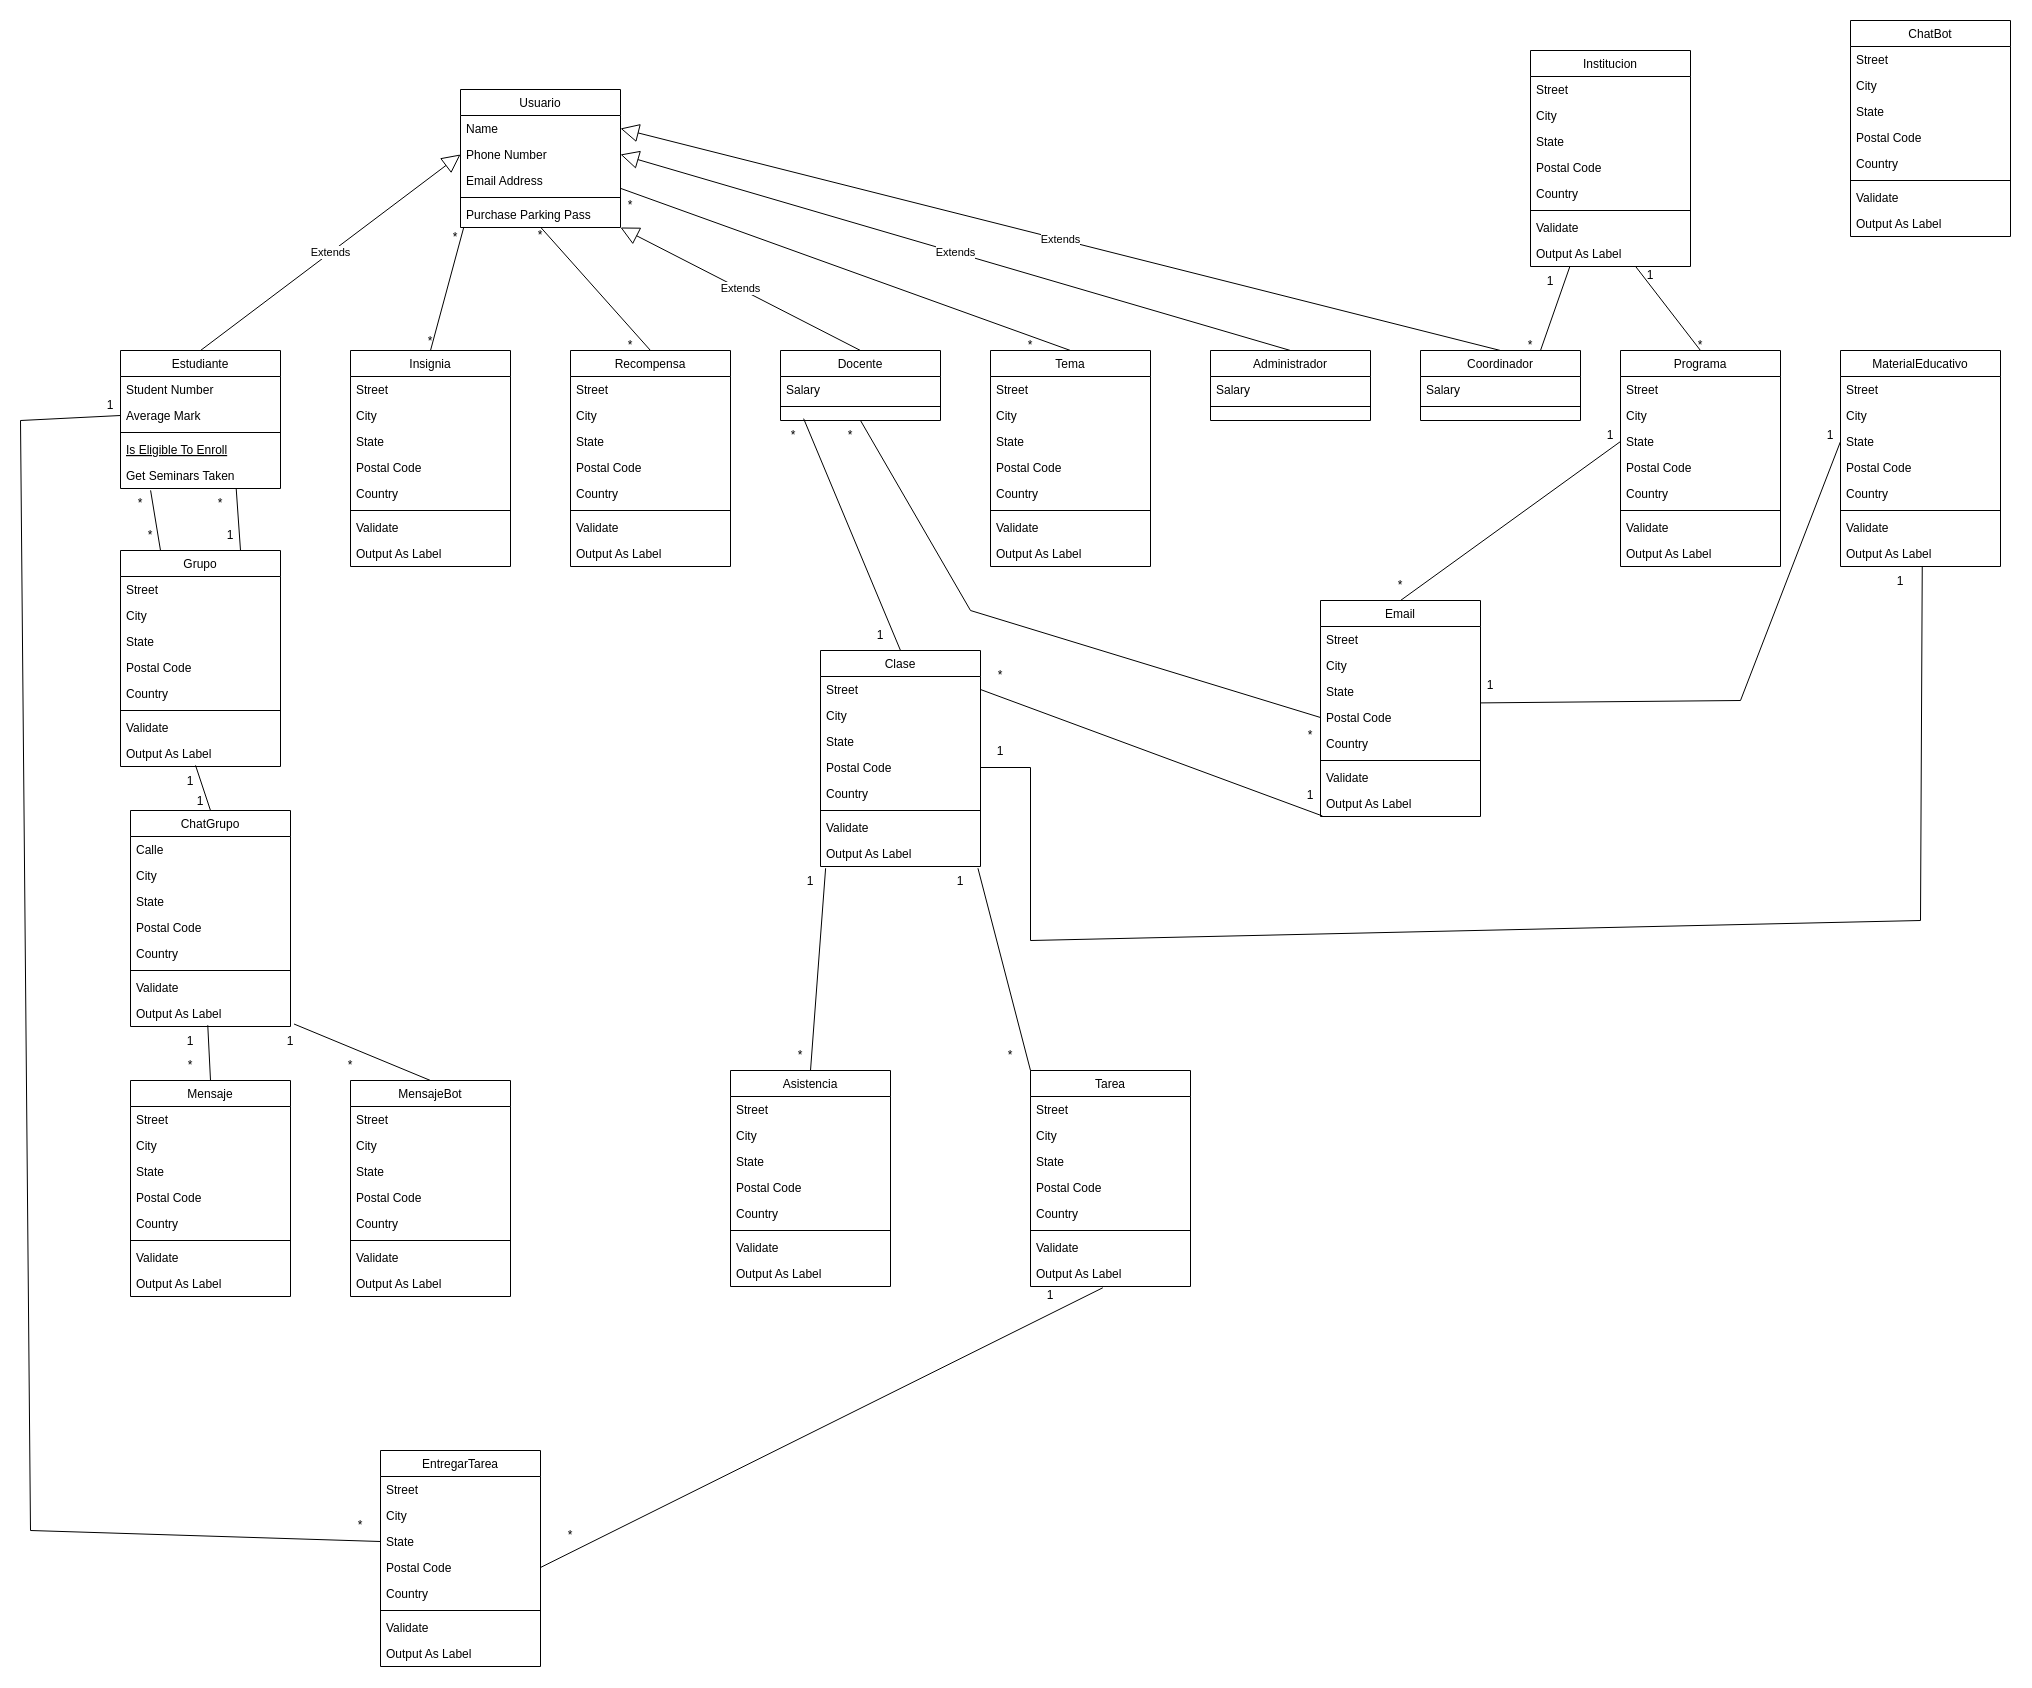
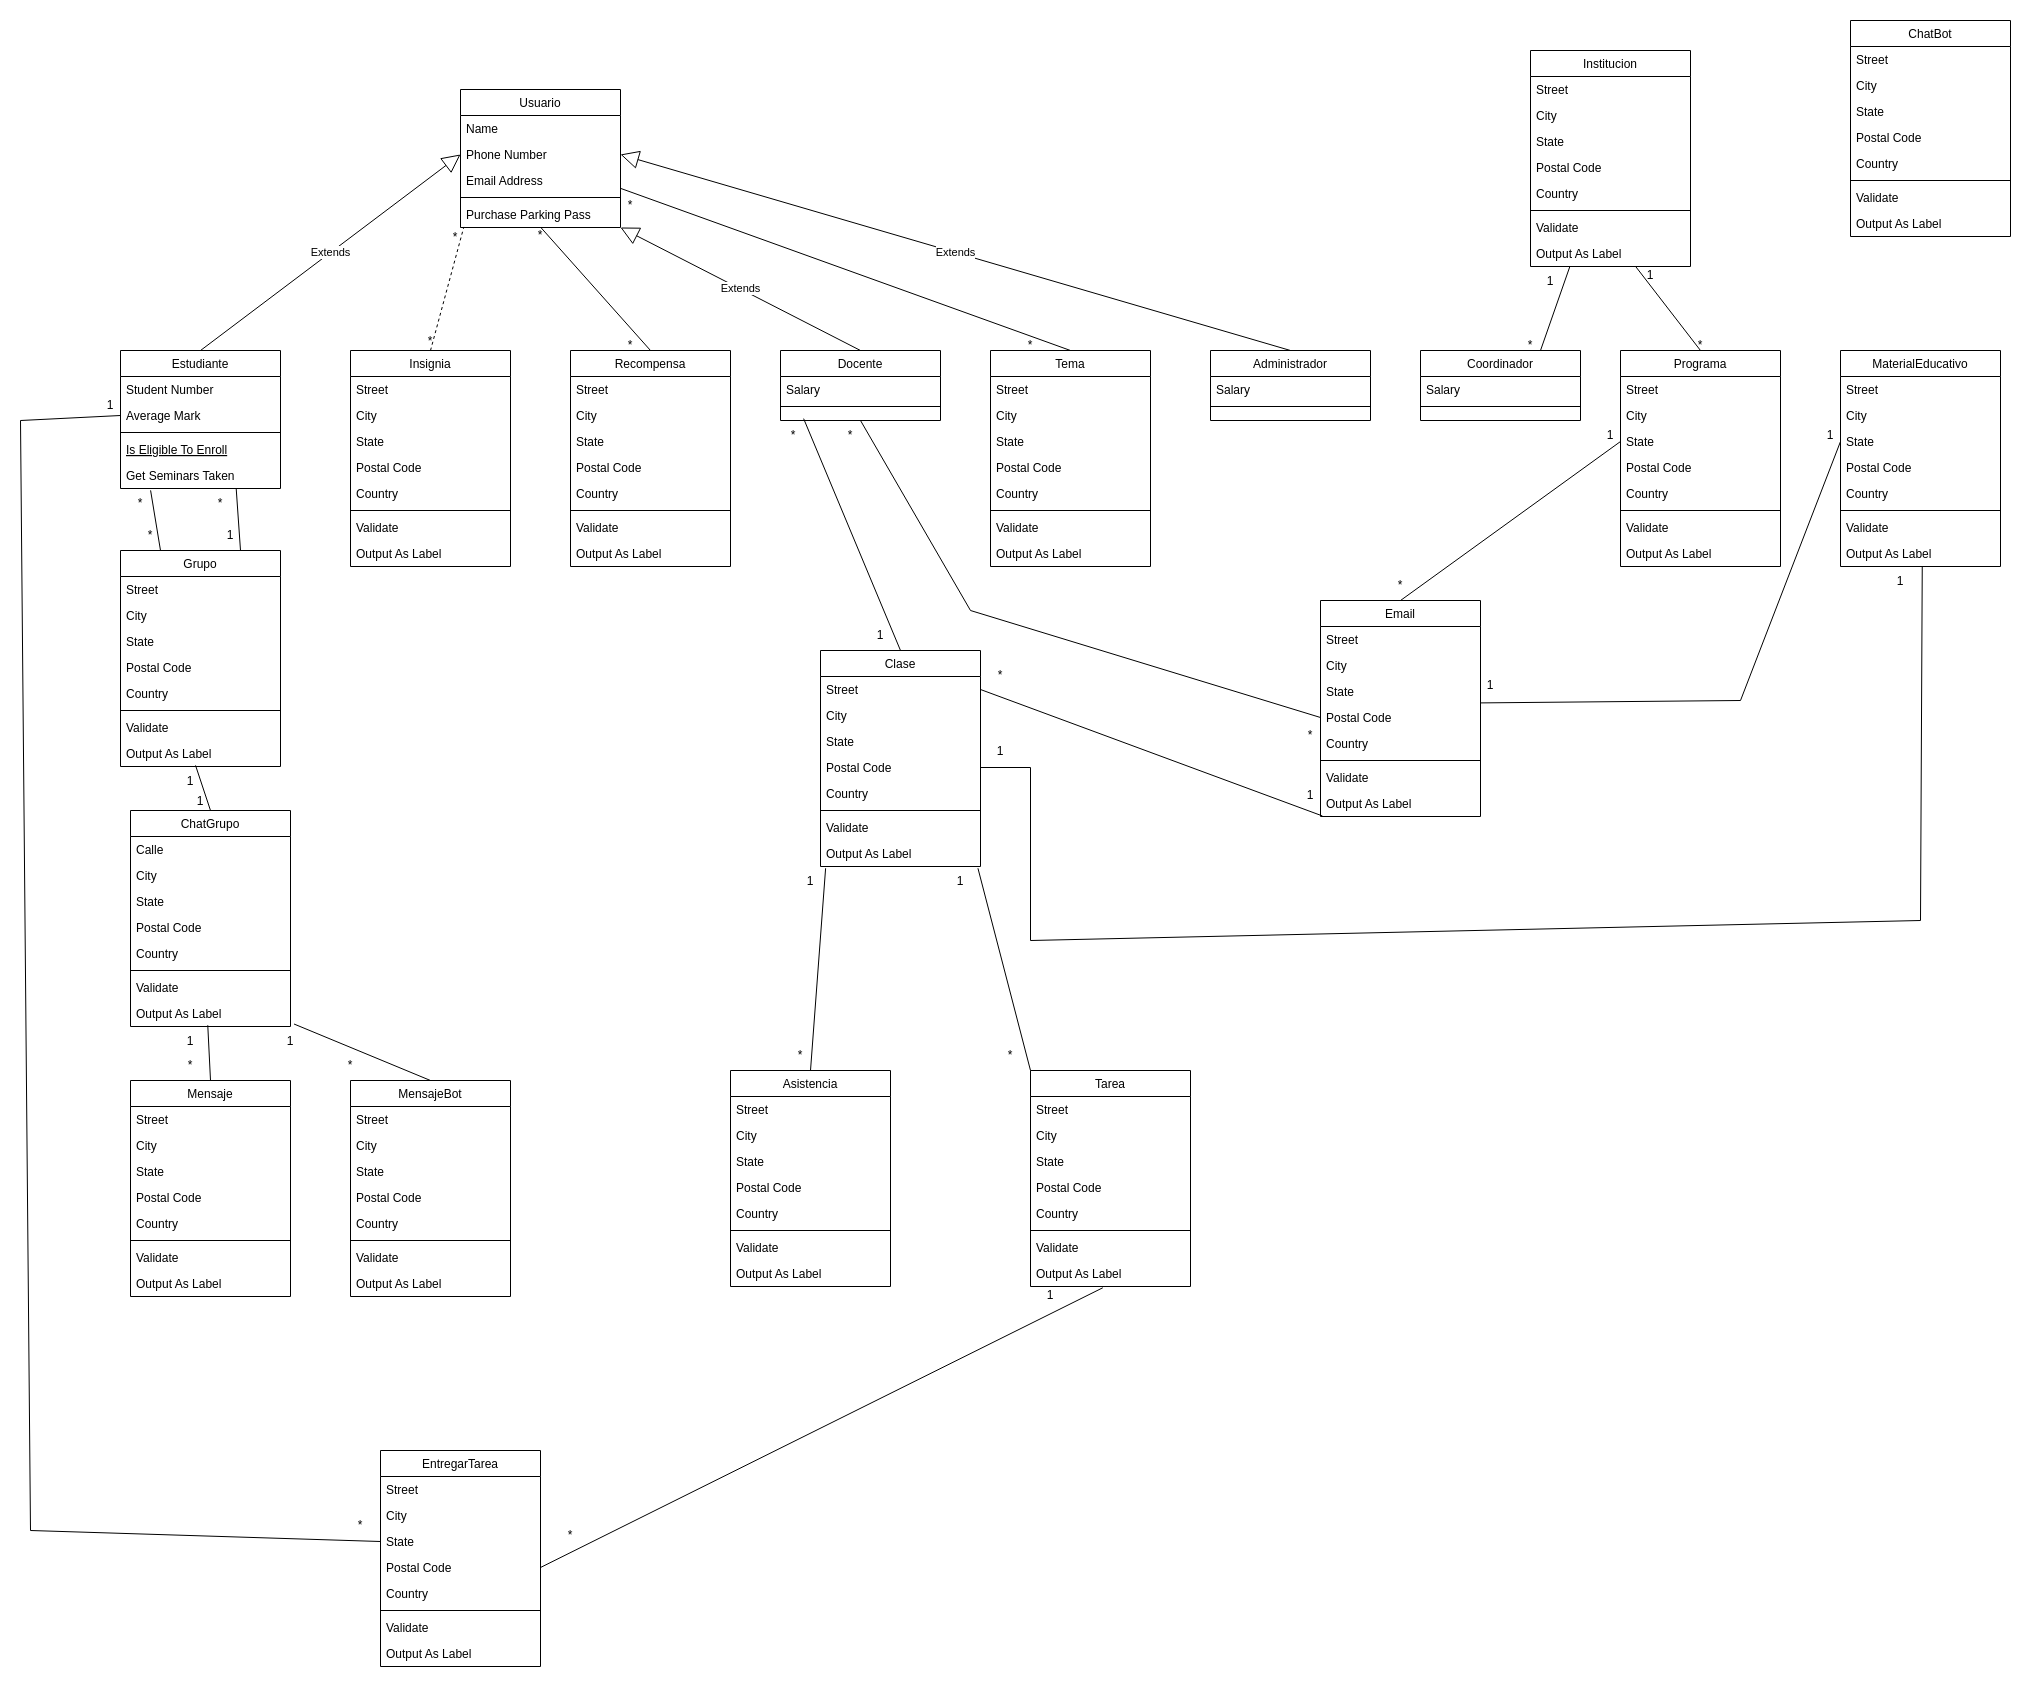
(1070, 242) -> none
(447, 288) -> (447, 288)
